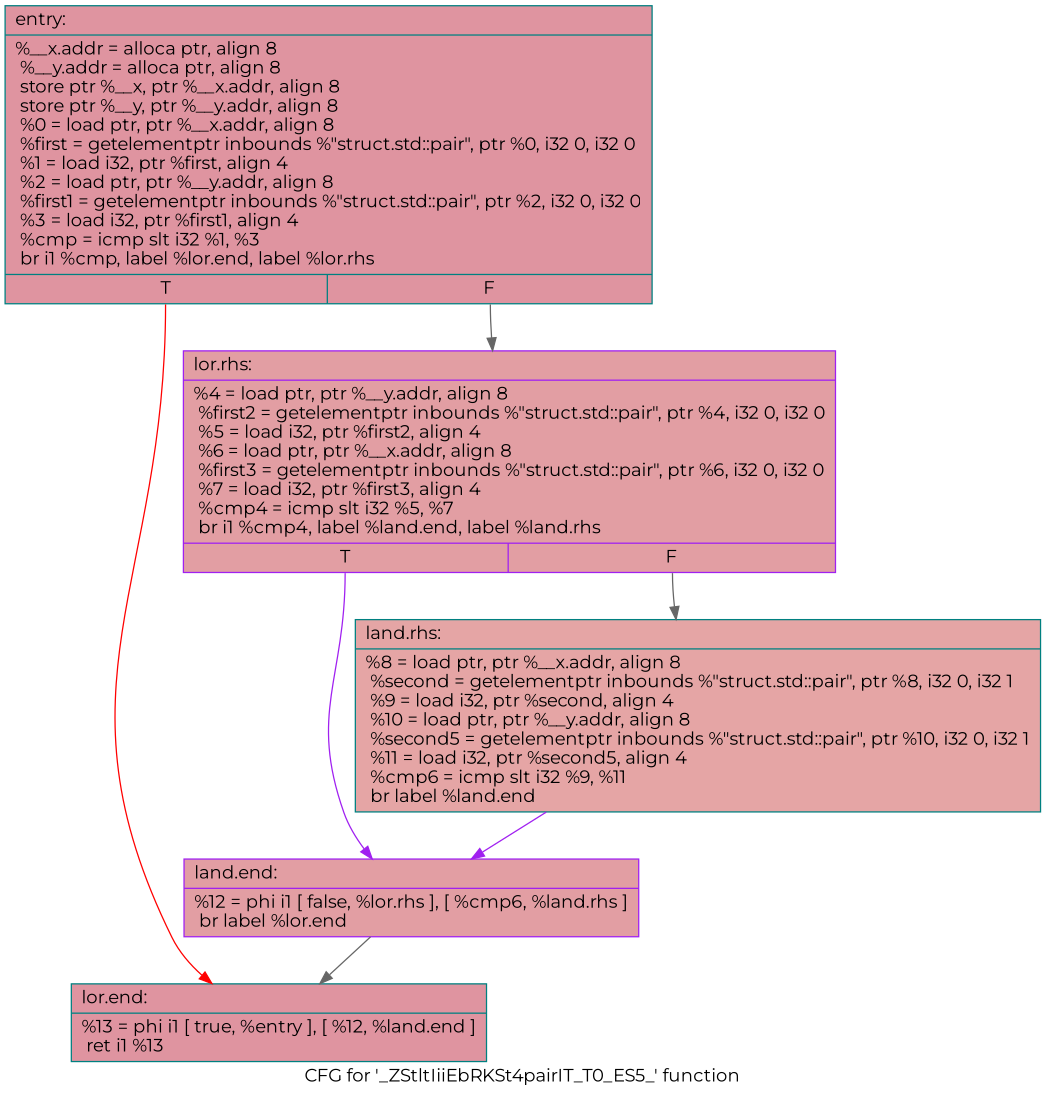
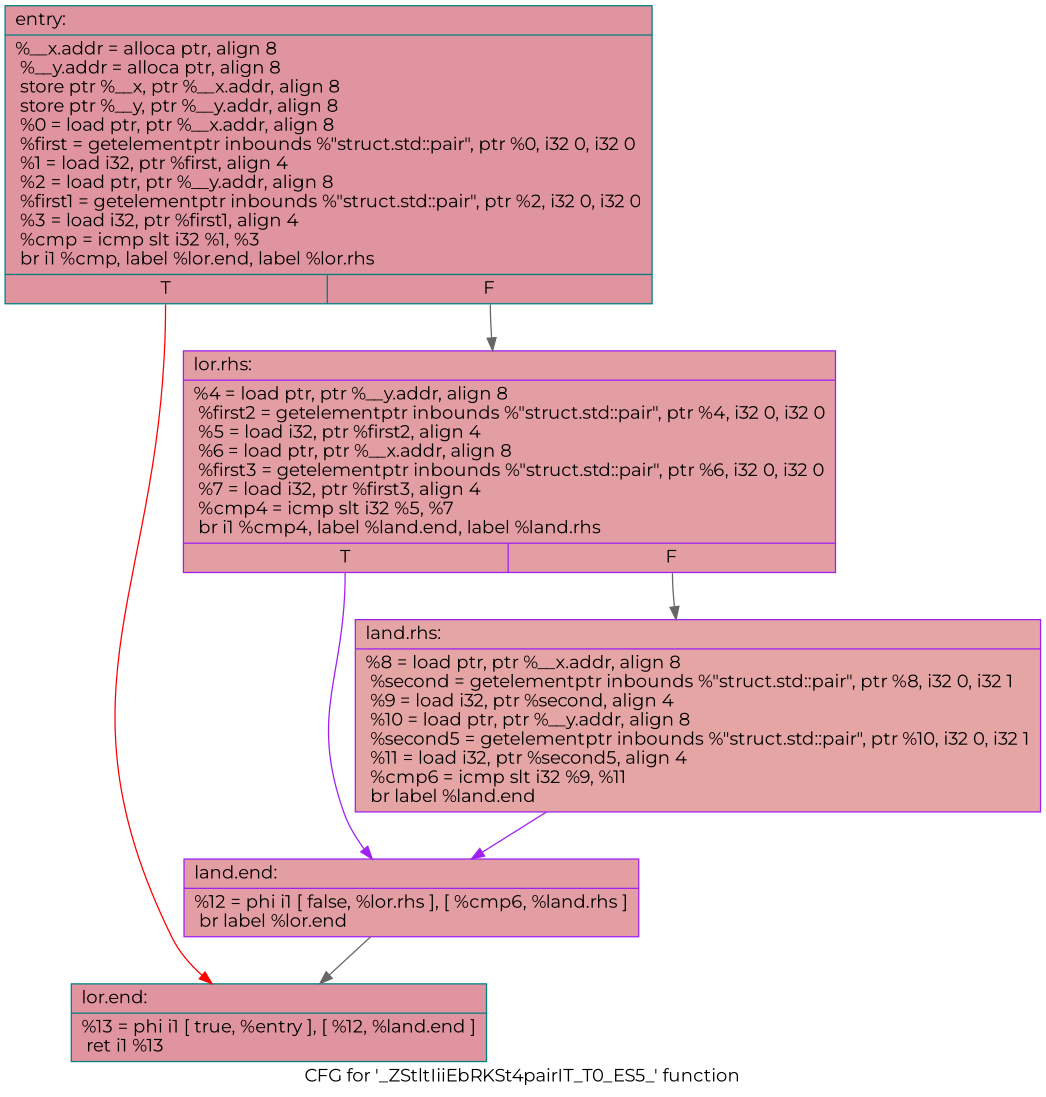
(698, 716) -> (698, 716)
